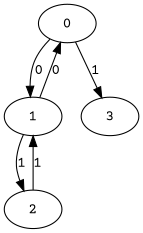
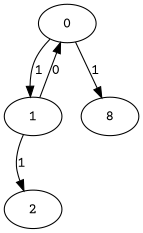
(39, 70) -> (39, 70)
(110, 116) -> (110, 116)
(33, 168) -> none
